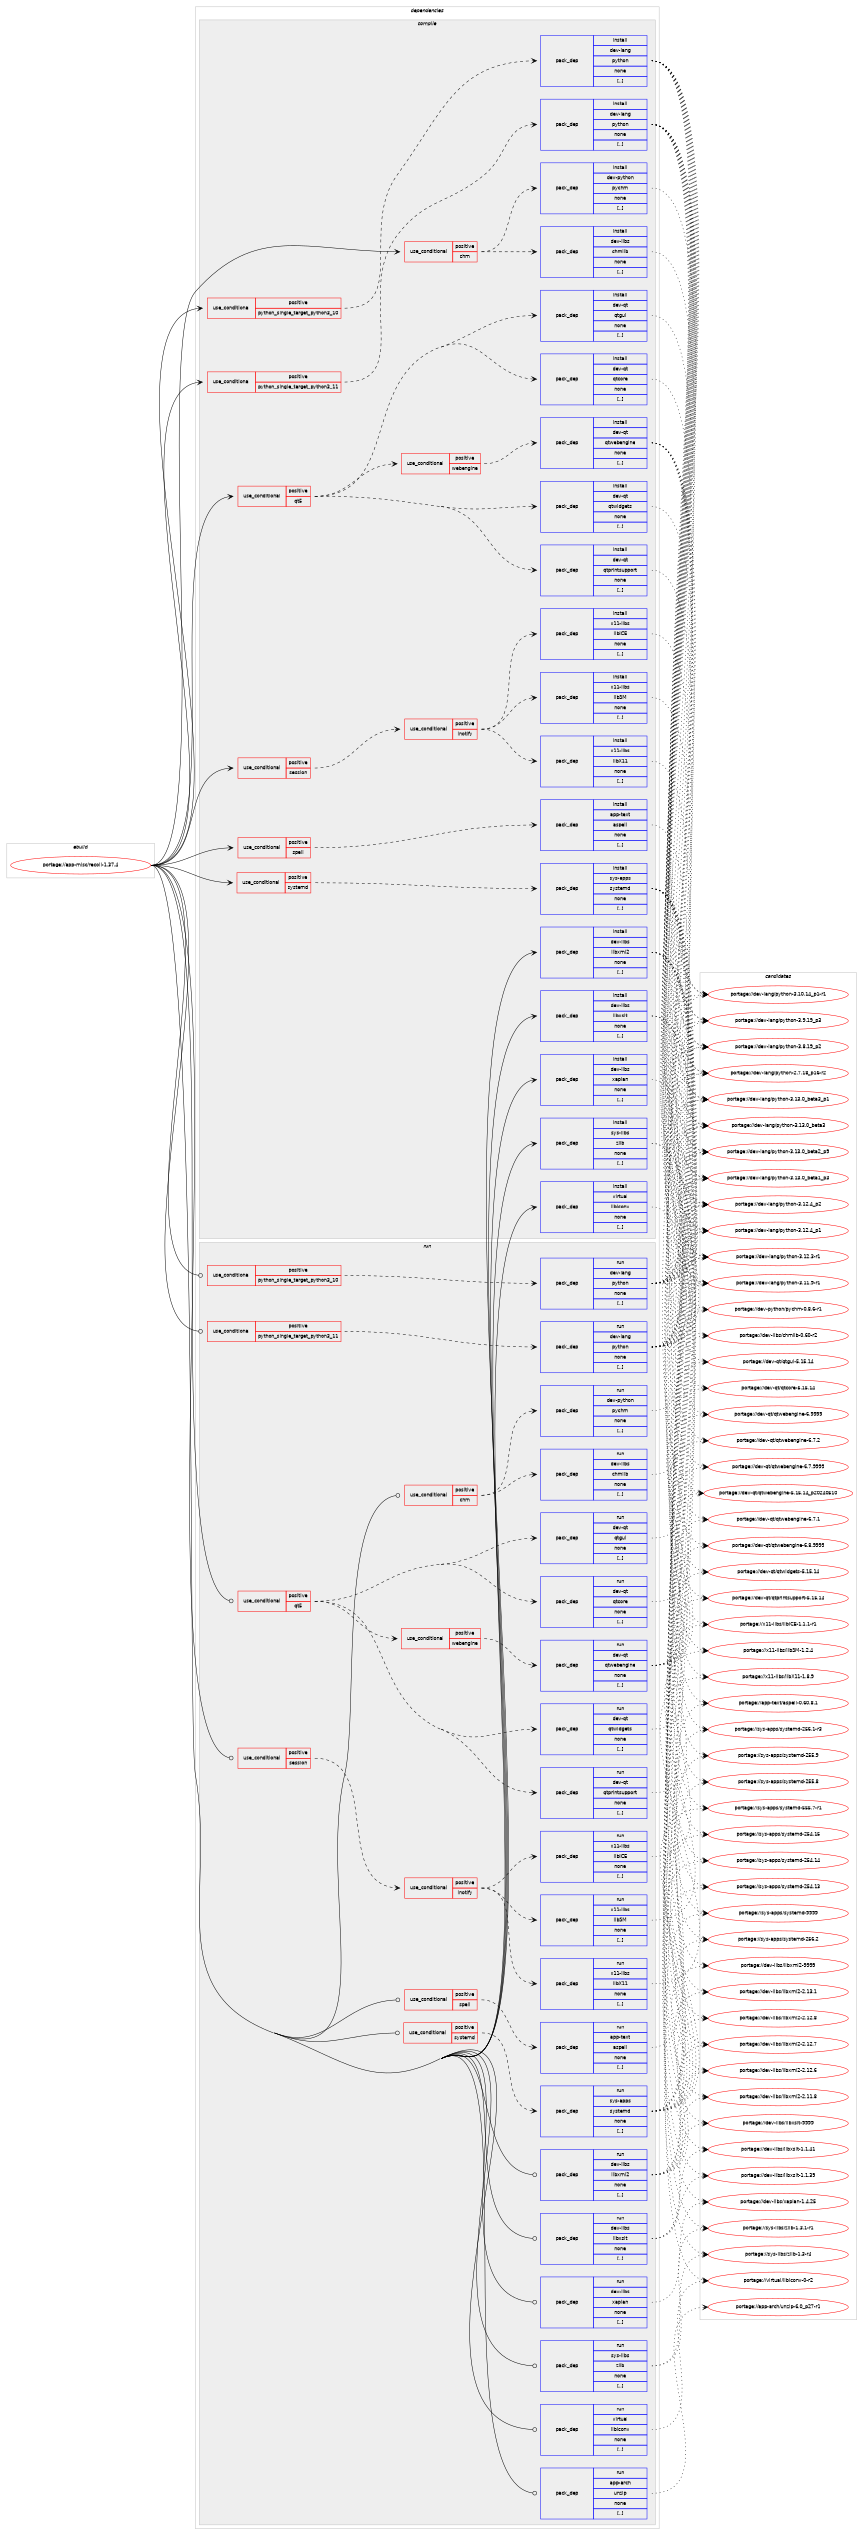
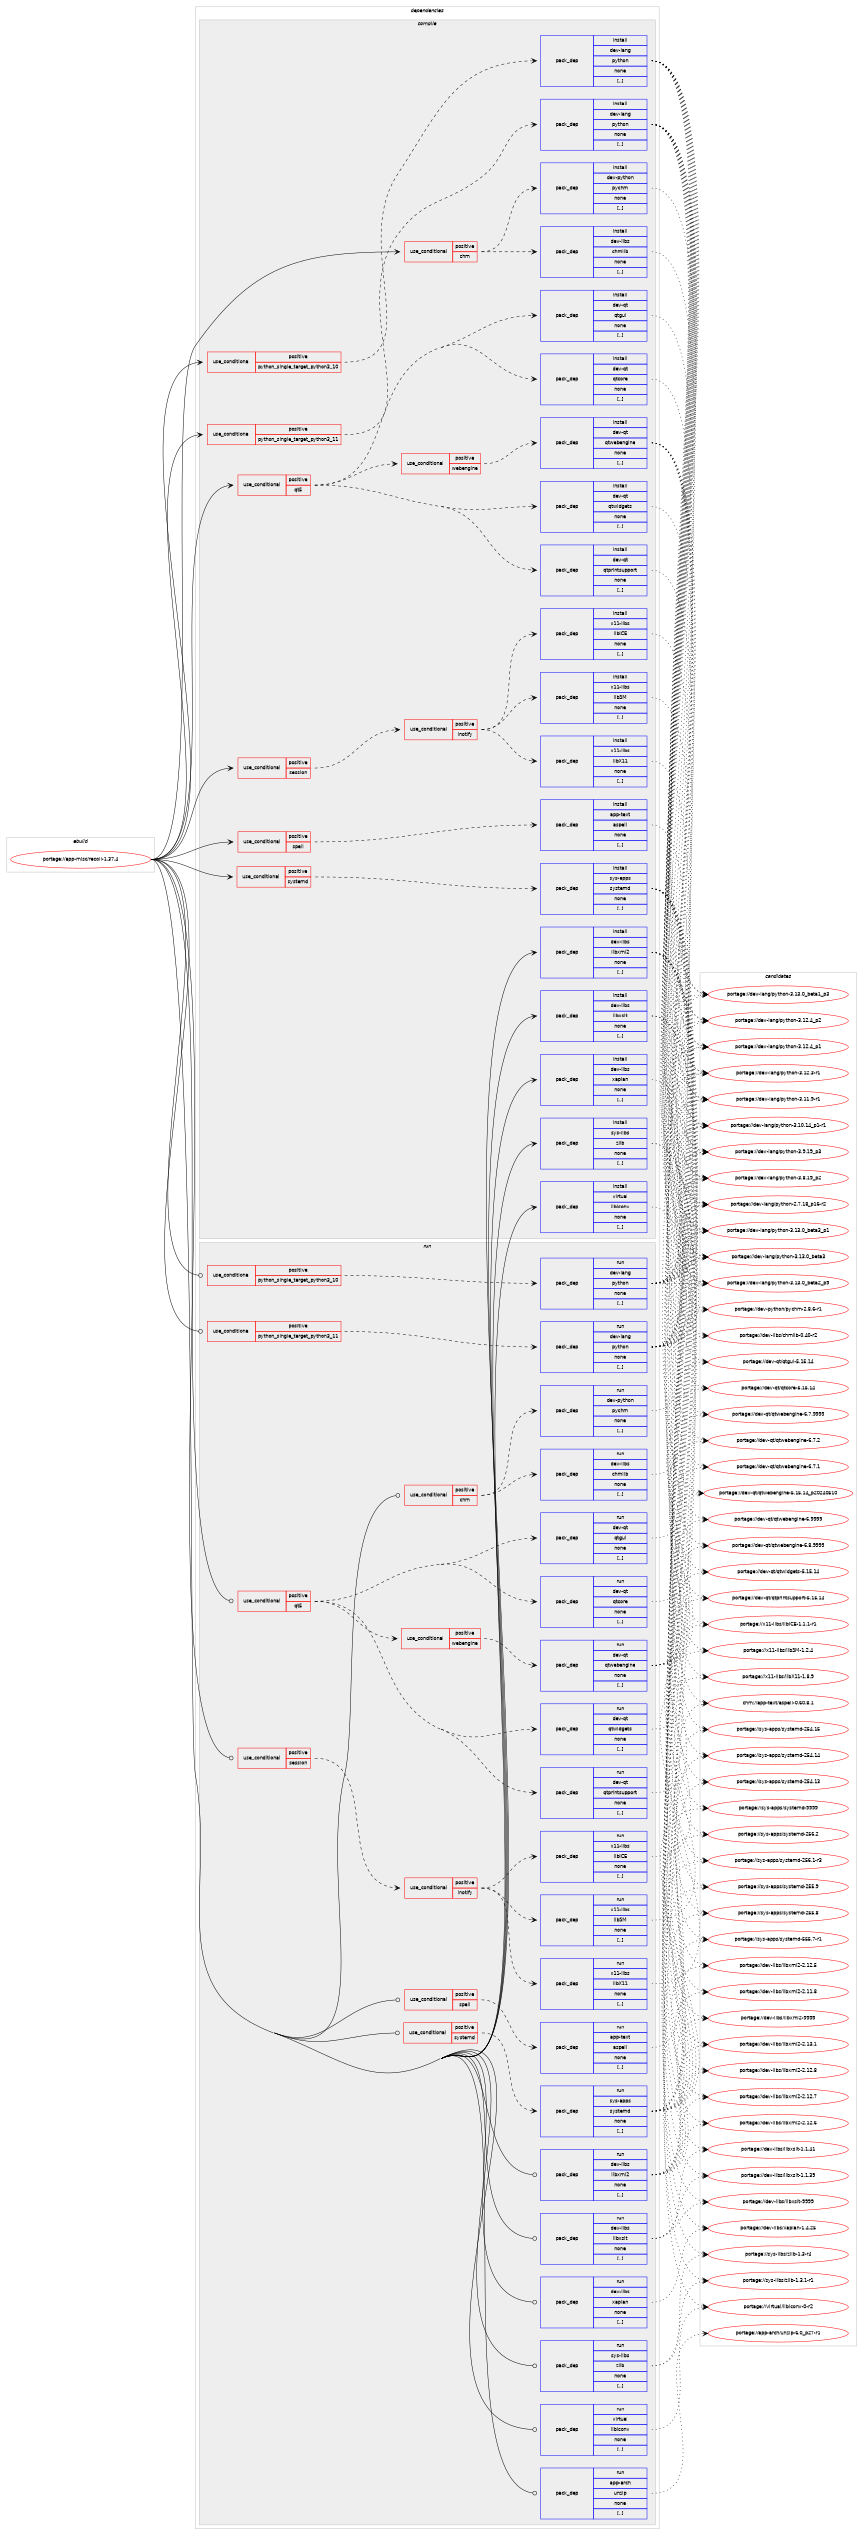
(778, 1310) -> (778, 1310)
(778, 1336) -> (778, 1336)
(778, 1703) -> (778, 1703)
none -> (778, 1966)
